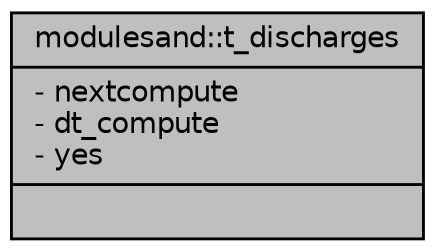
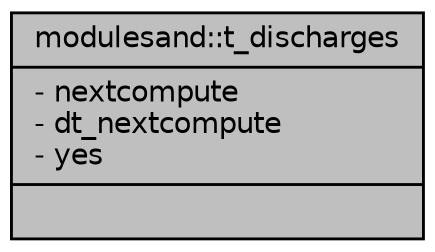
(127, 124) -> (159, 124)
